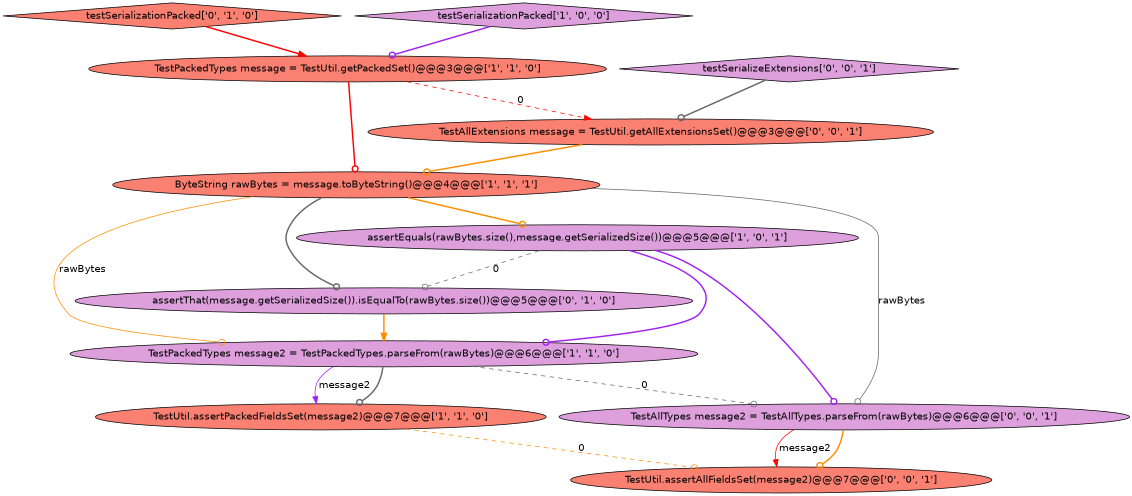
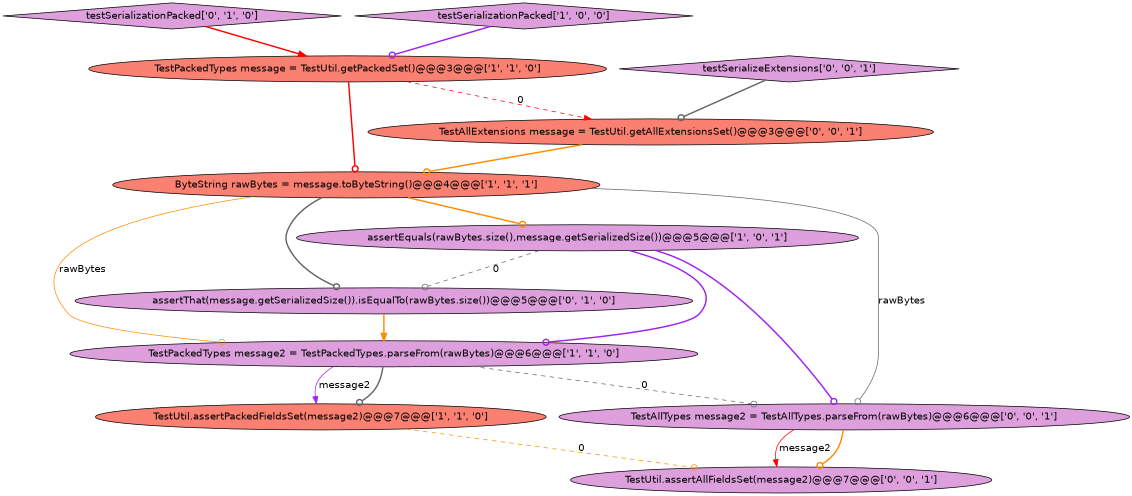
(172, 16) -> (172, 16)
(781, 480) -> (781, 480)
